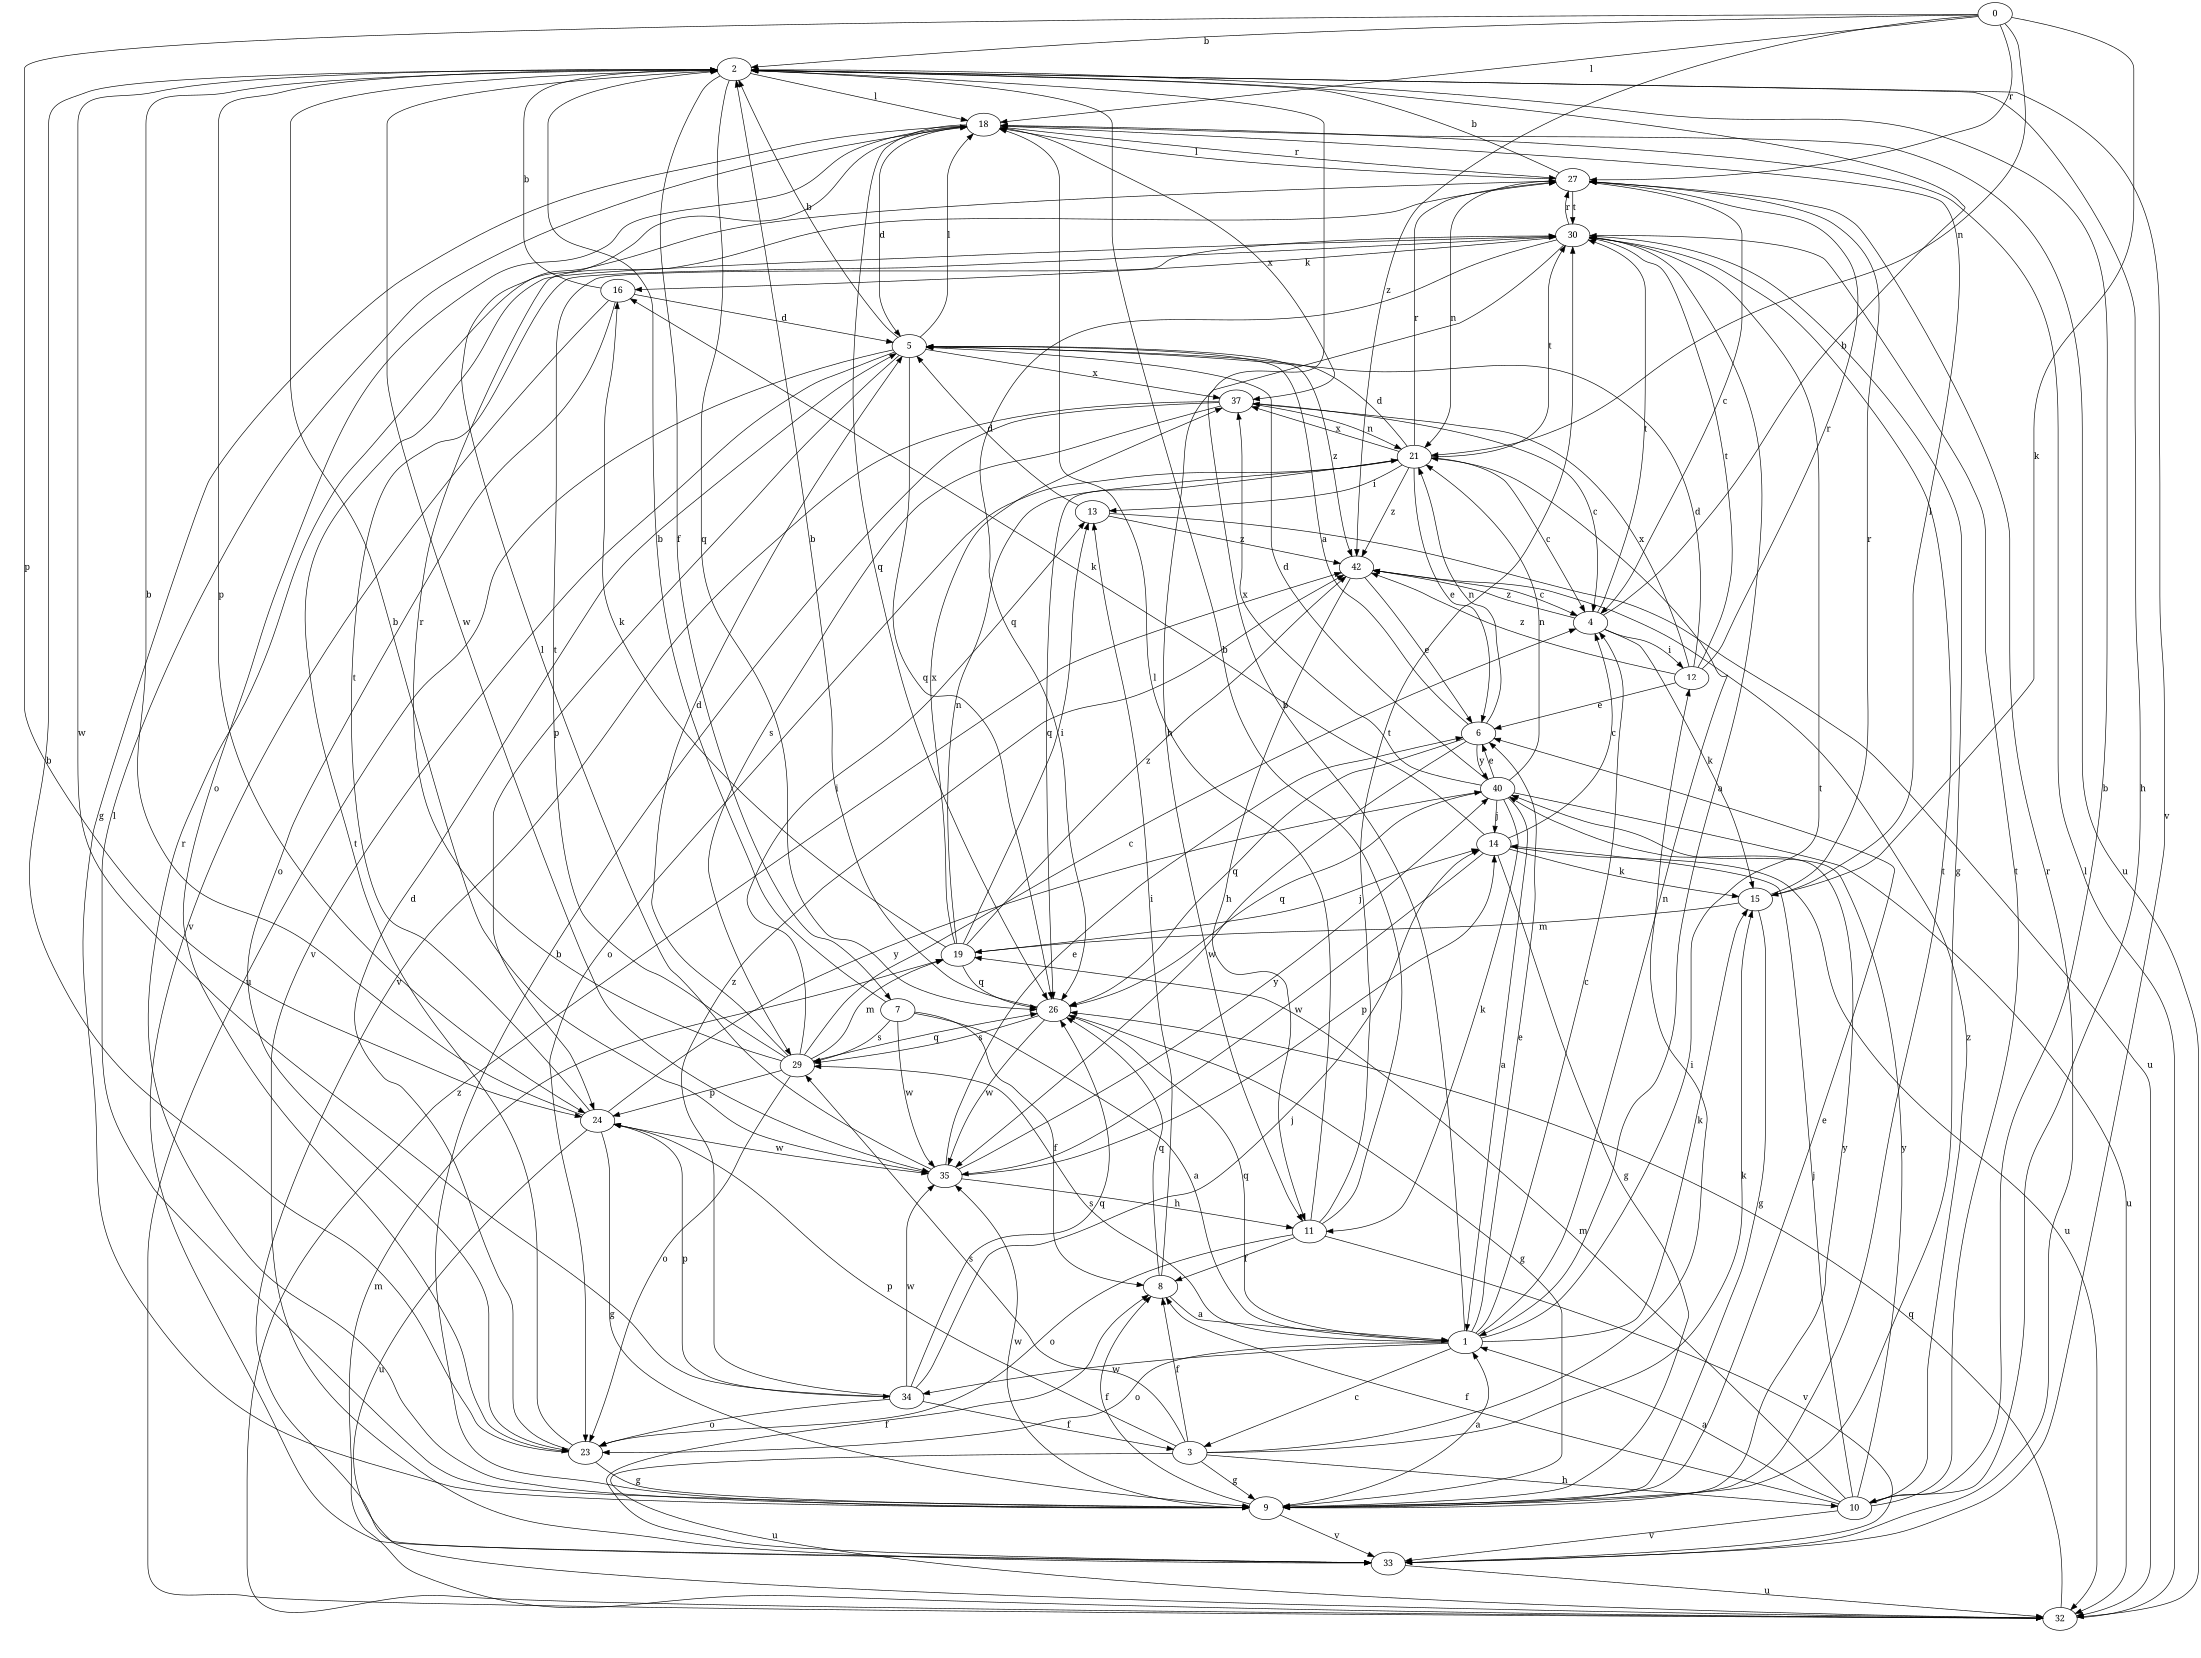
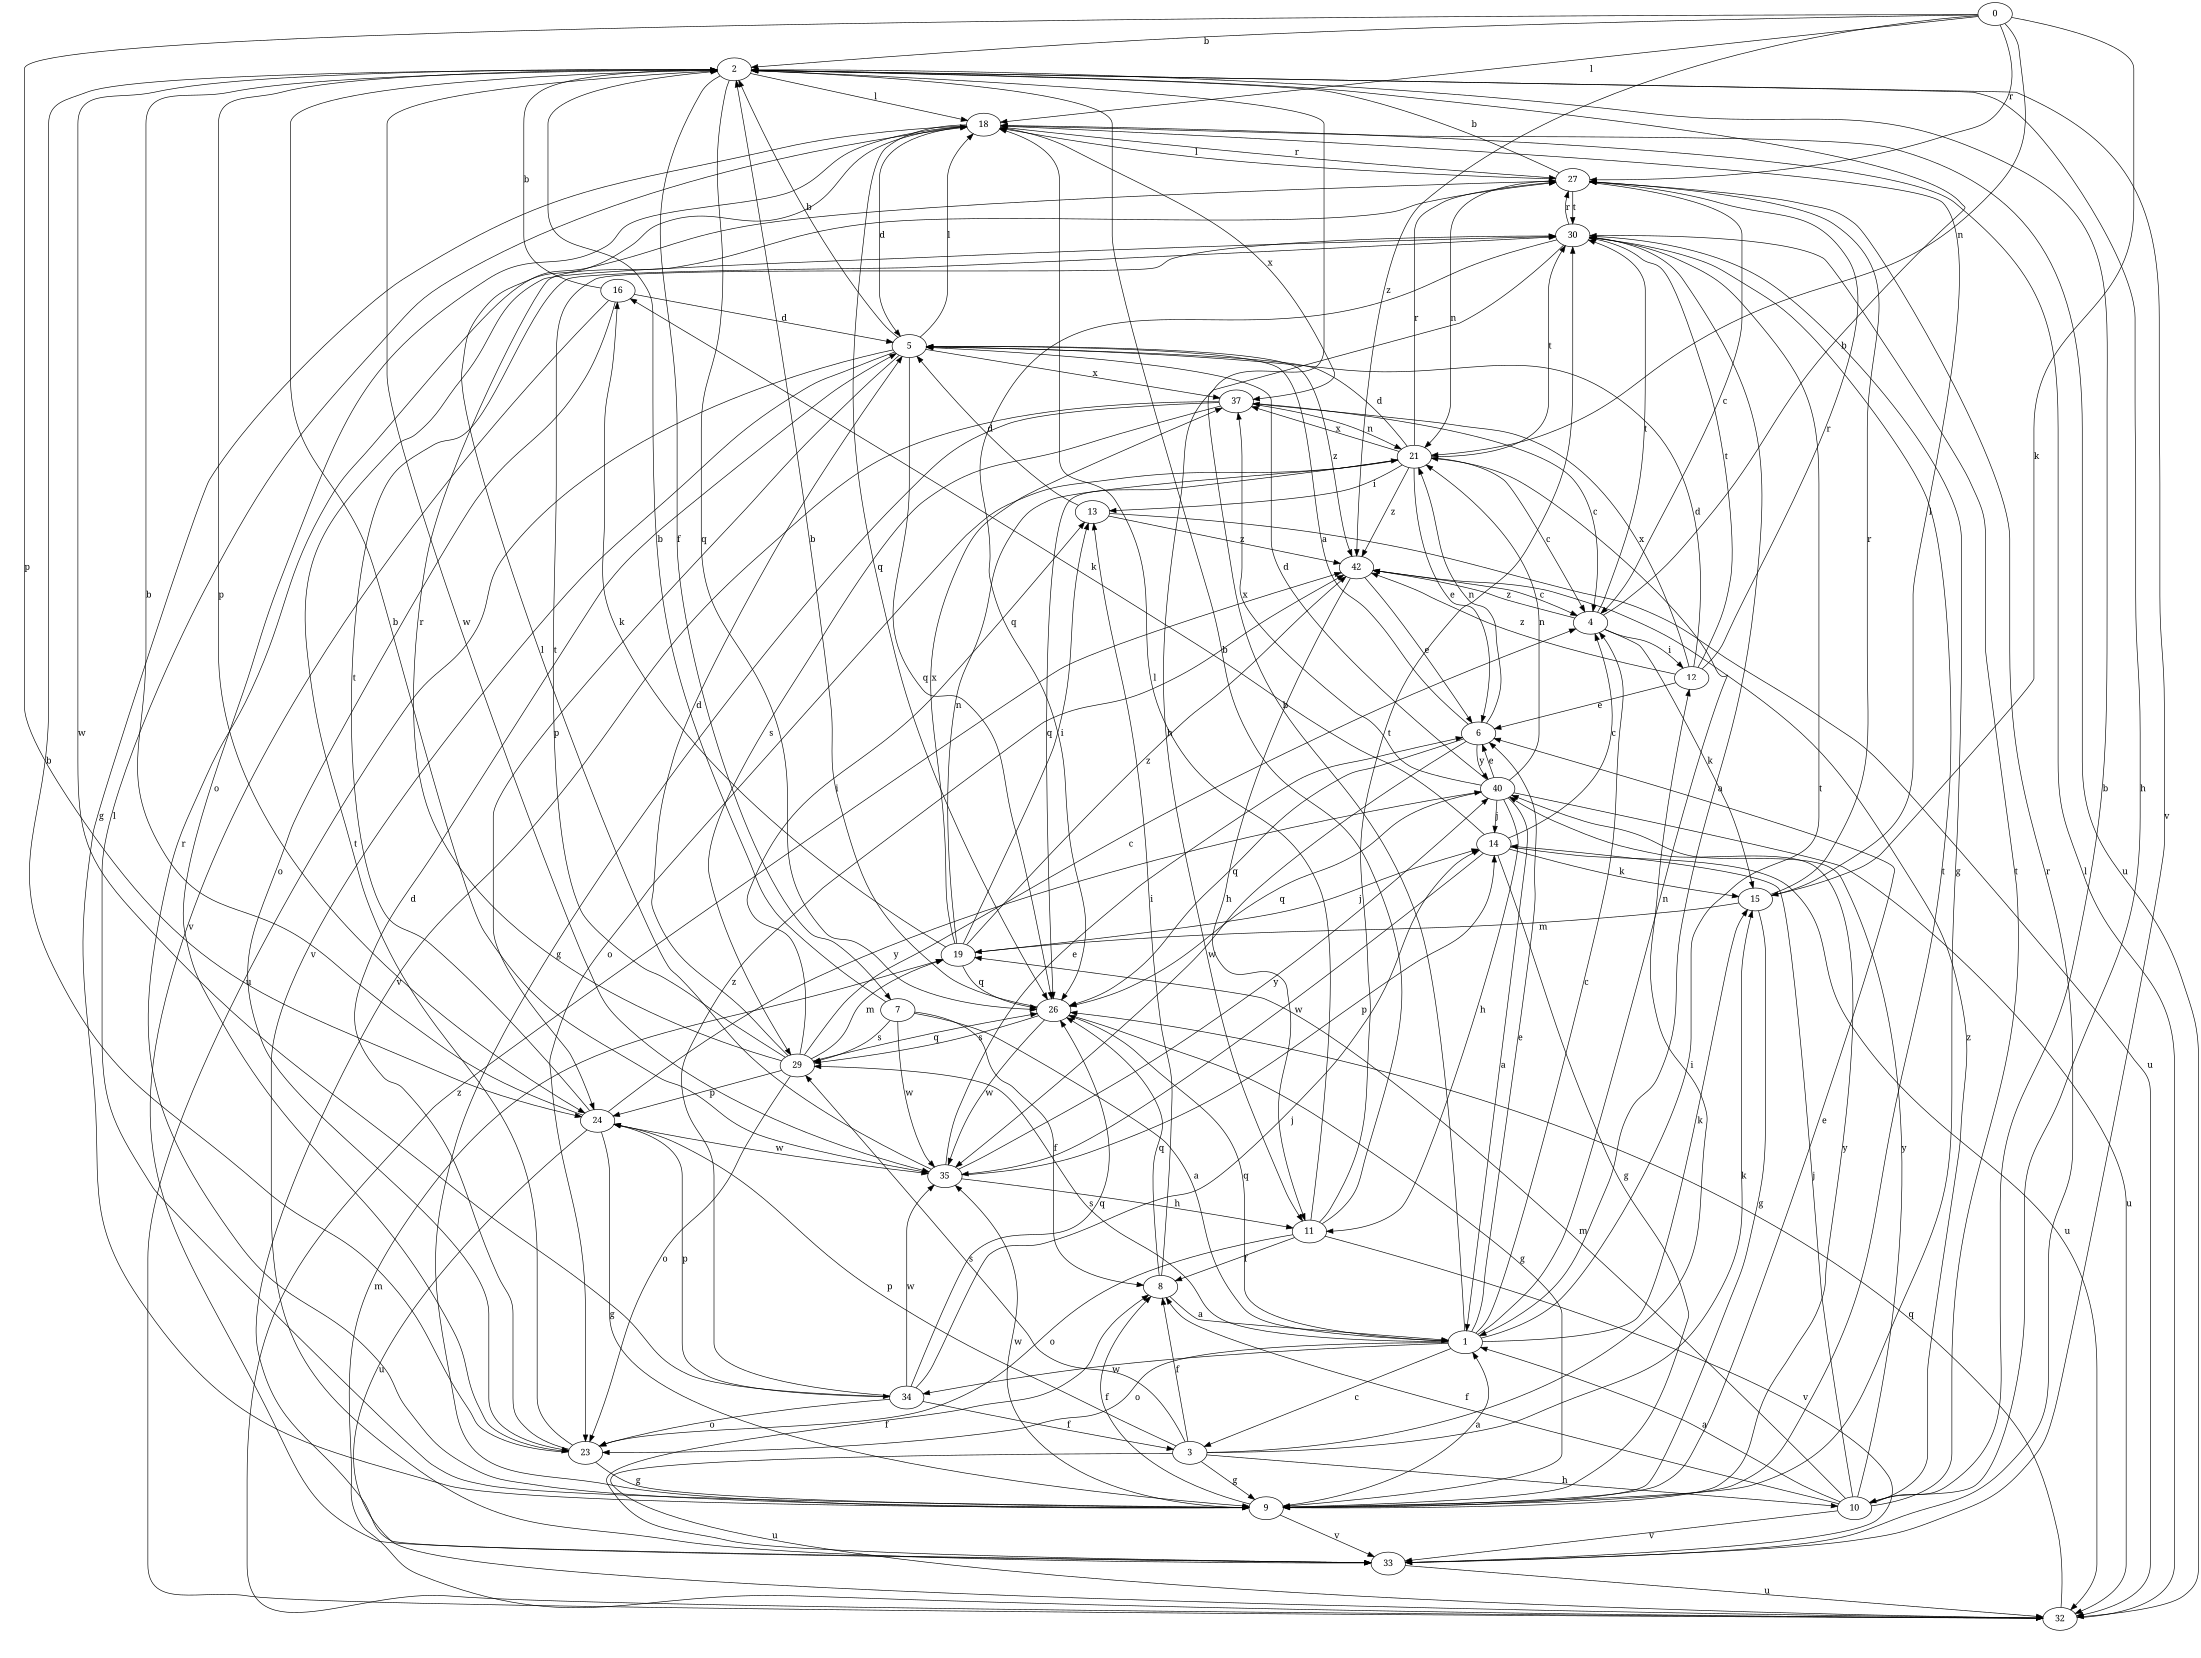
(1168, 268) -> none
(559, 955) -> (559, 955)
(1483, 1010) -> (1483, 1010)
